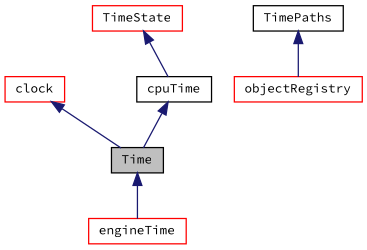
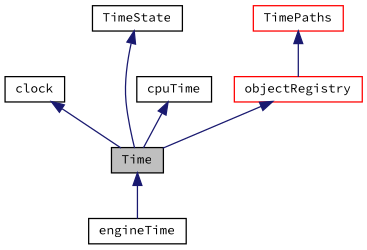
(137, 18) -> (137, 18)
(298, 18) -> (298, 18)
(159, 60) -> (126, 96)
(35, 89) -> (35, 89)
none -> (212, 127)
(137, 231) -> (137, 231)
